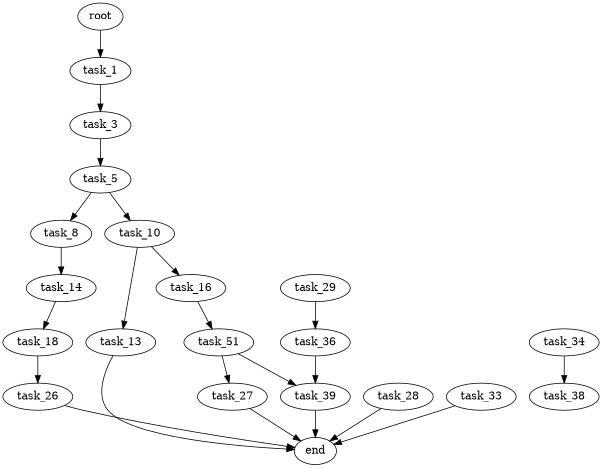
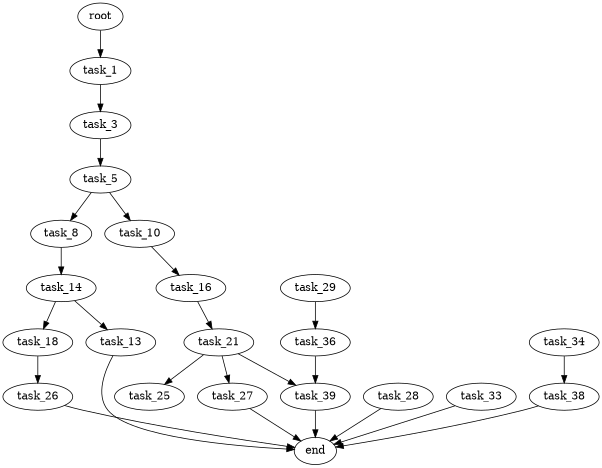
(131, 284) -> (88, 313)
(219, 342) -> (219, 342)
none -> (149, 397)
none -> (441, 428)
